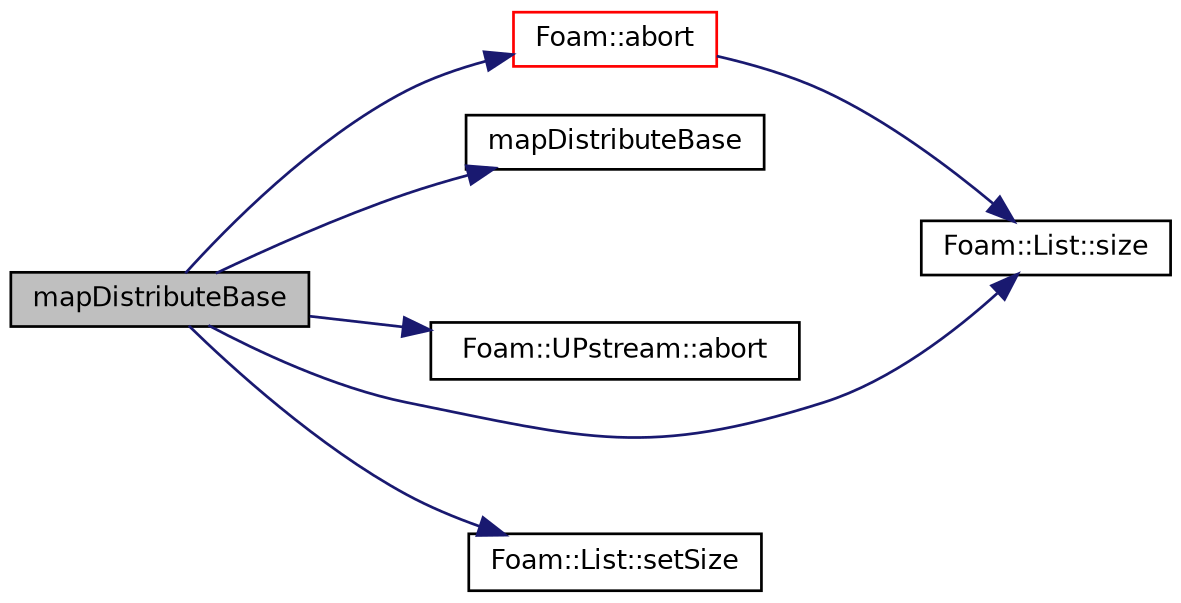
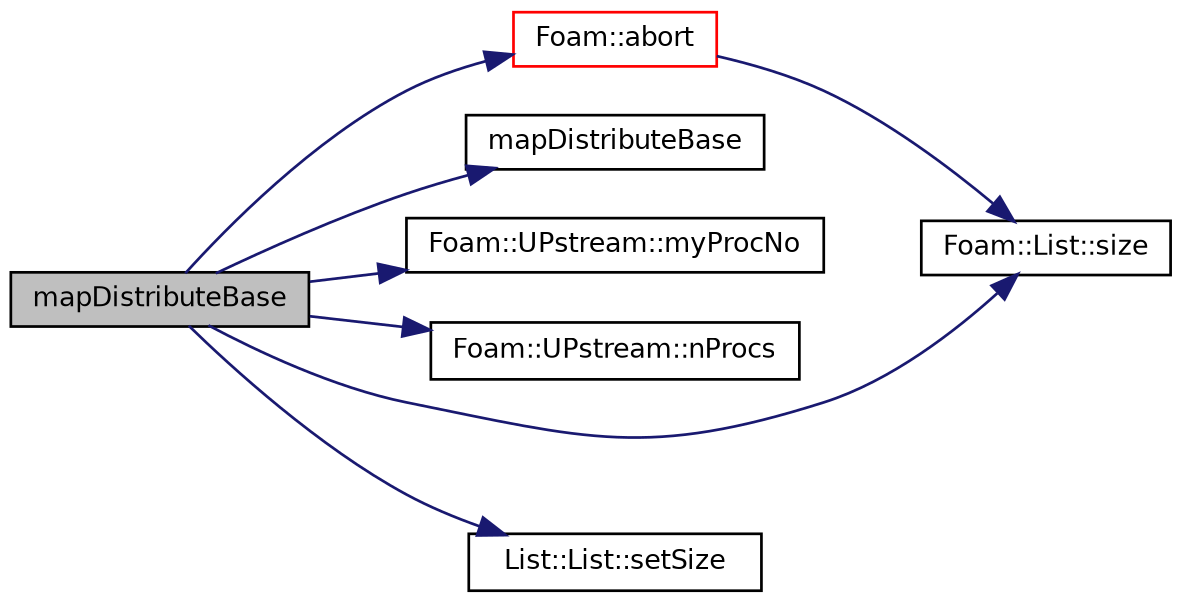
none -> (615, 245)
(615, 351) -> (615, 351)
(615, 562) -> (615, 562)
